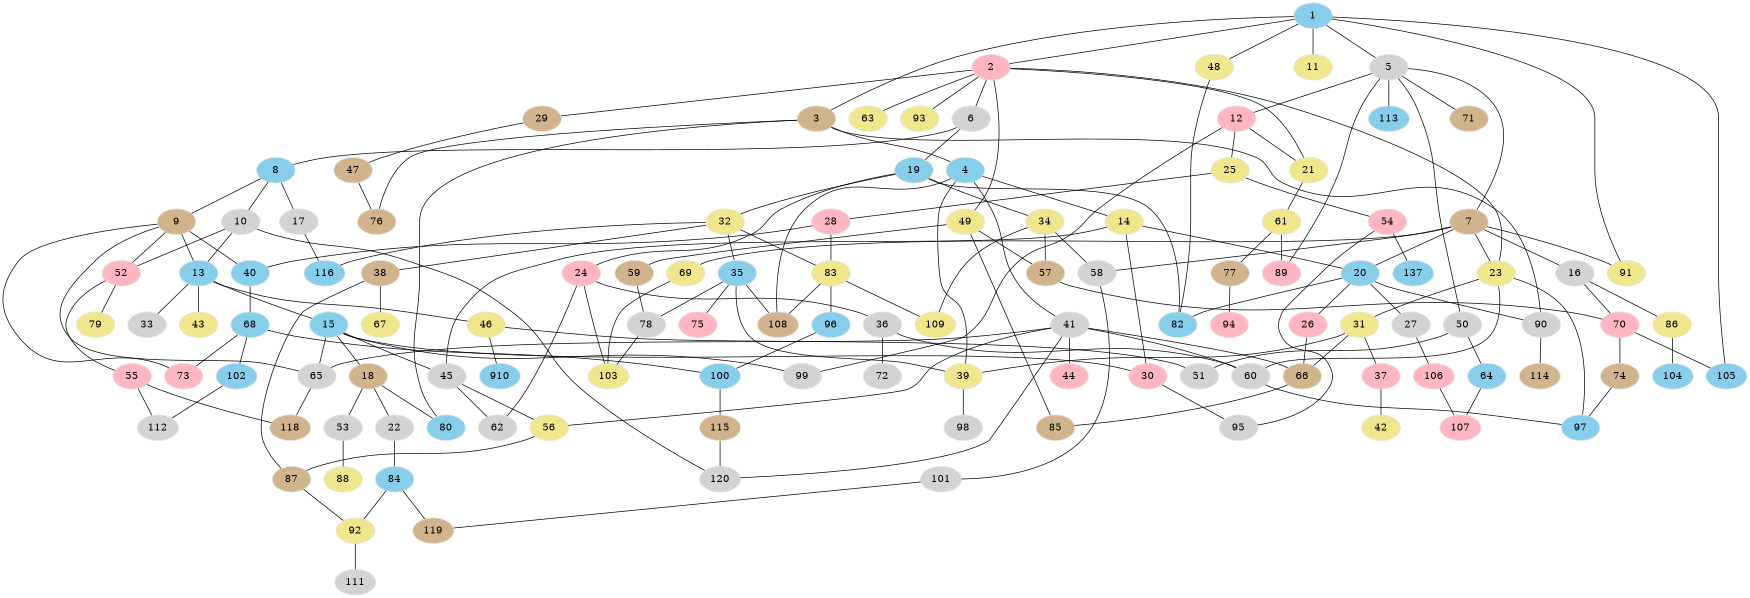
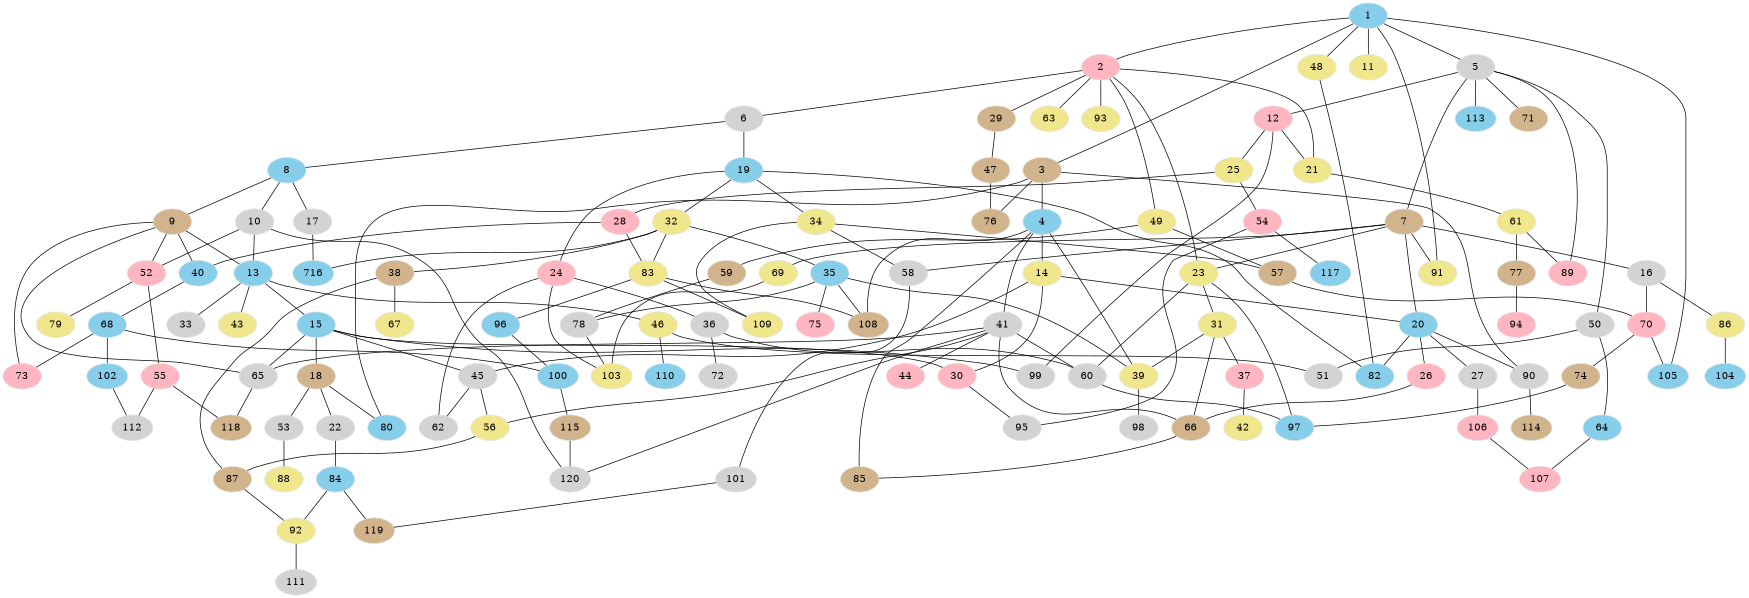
(325, 273) -> (313, 273)
(1413, 273) -> (1330, 273)
(1010, 325) -> (904, 343)
(500, 376) -> (665, 376)
